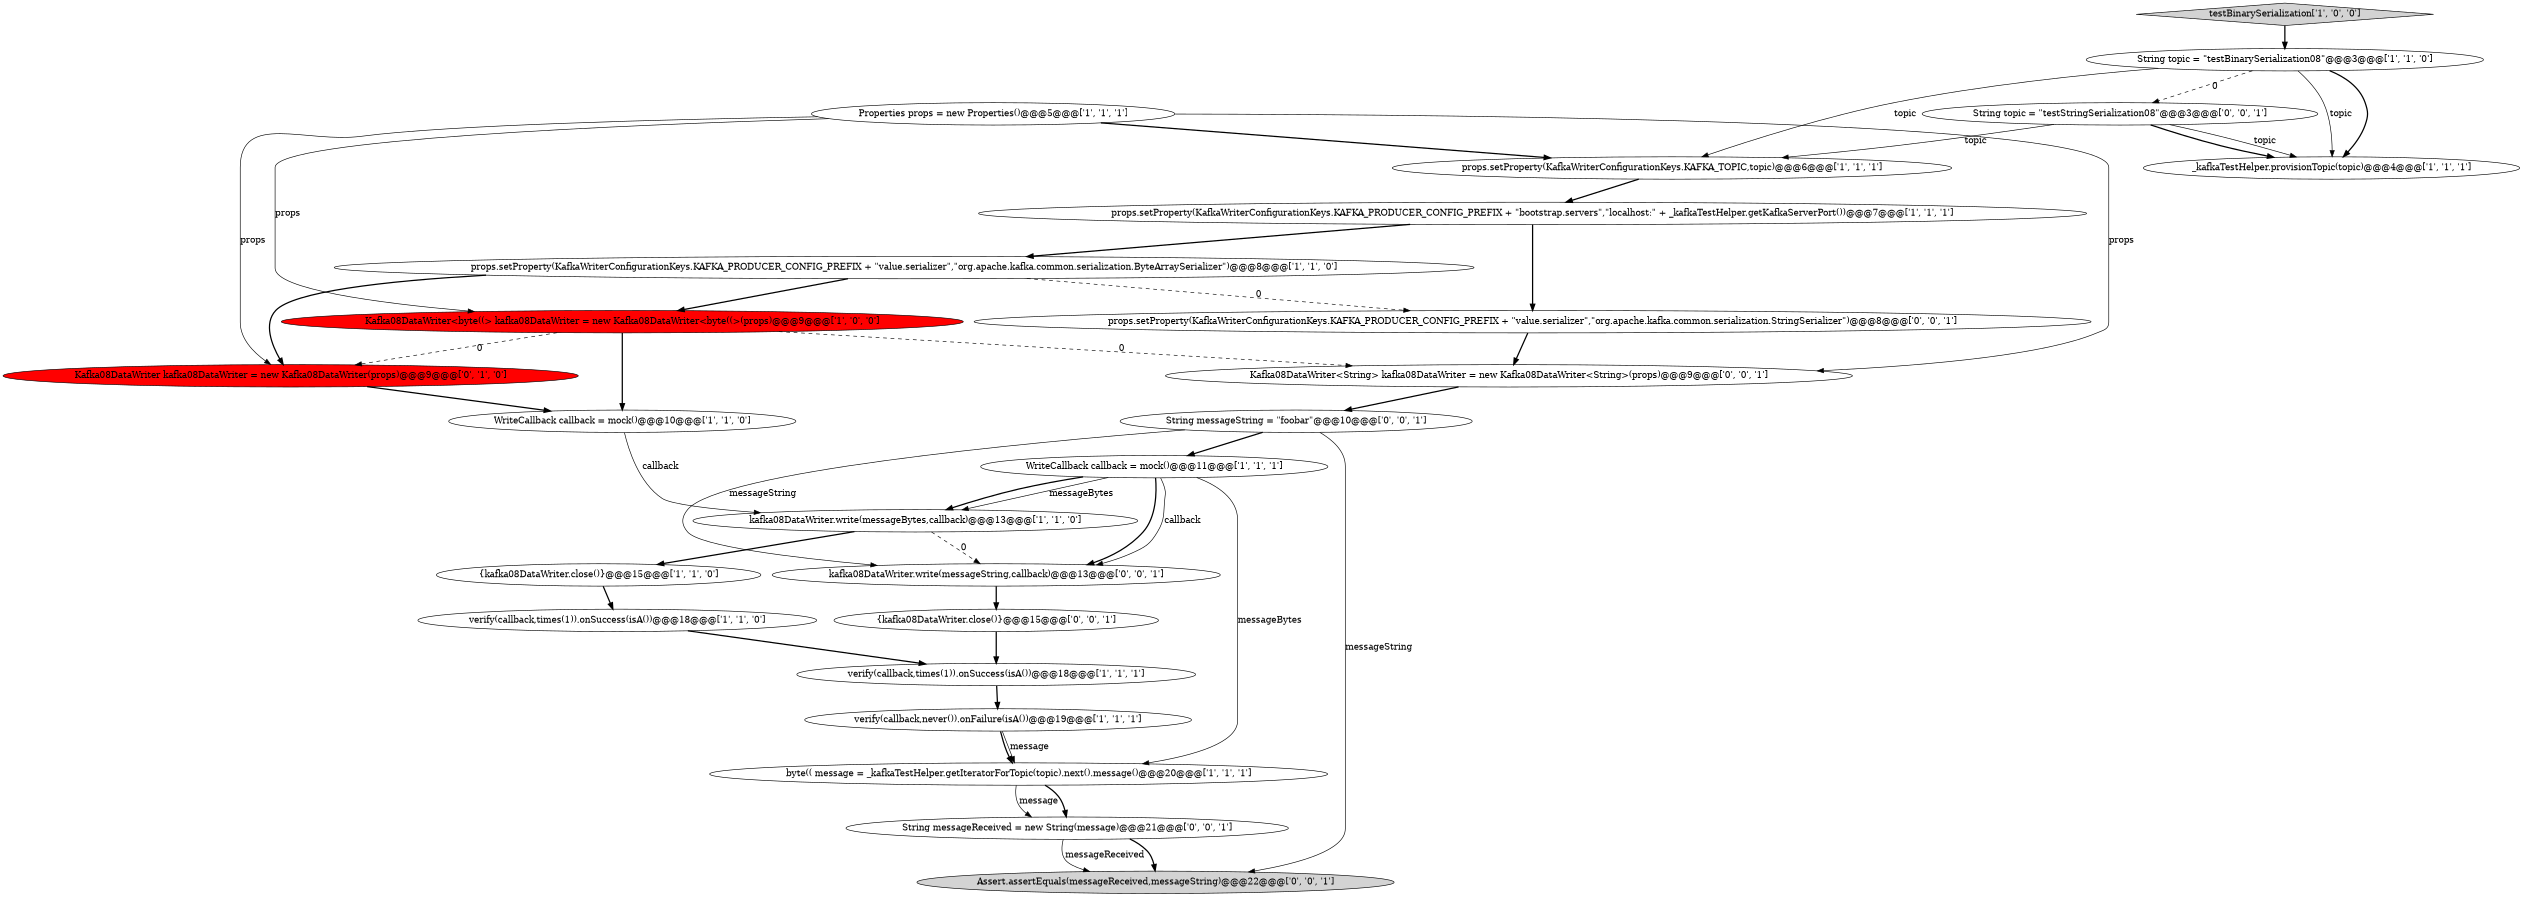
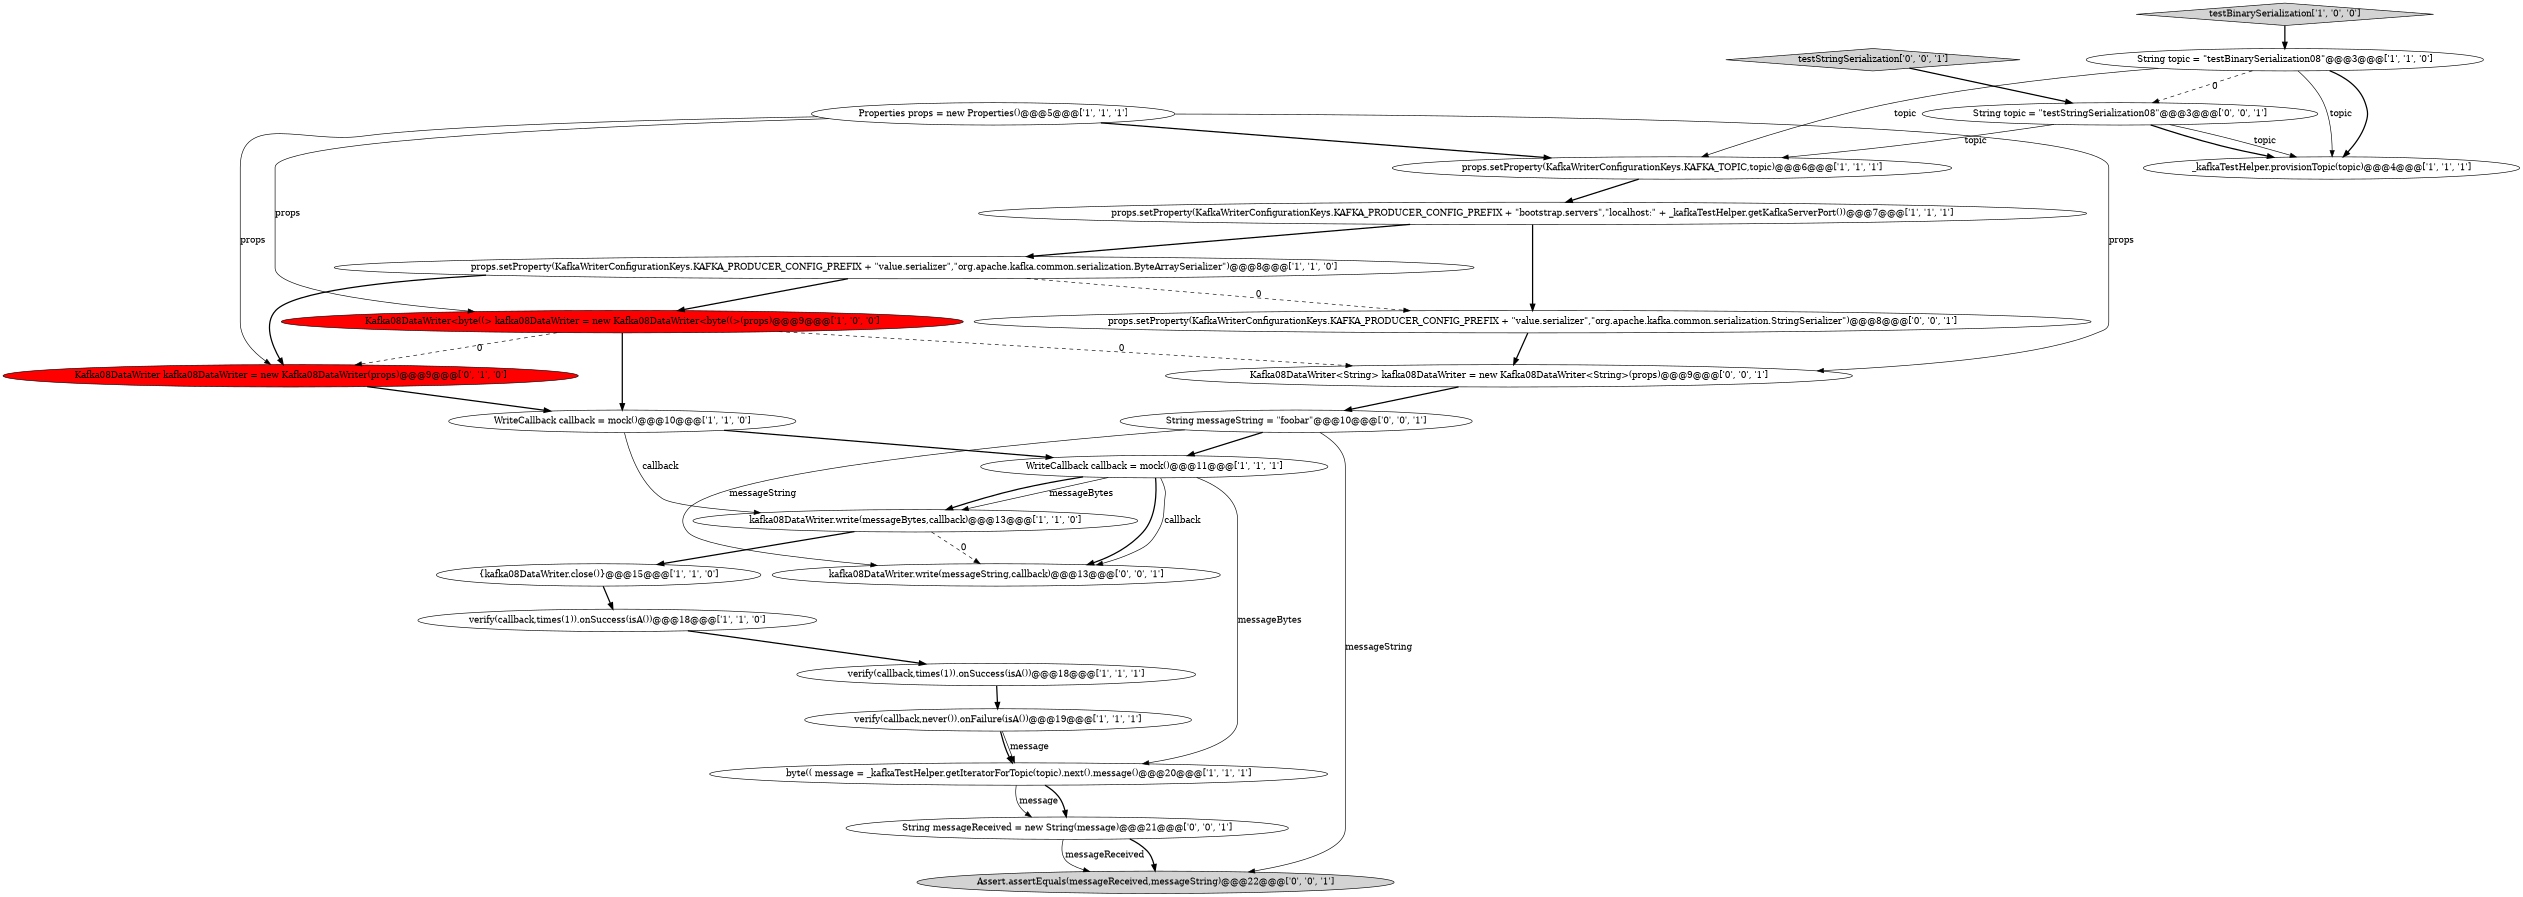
none -> (1873, 60)
none -> (885, 444)
(996, 620) -> none
